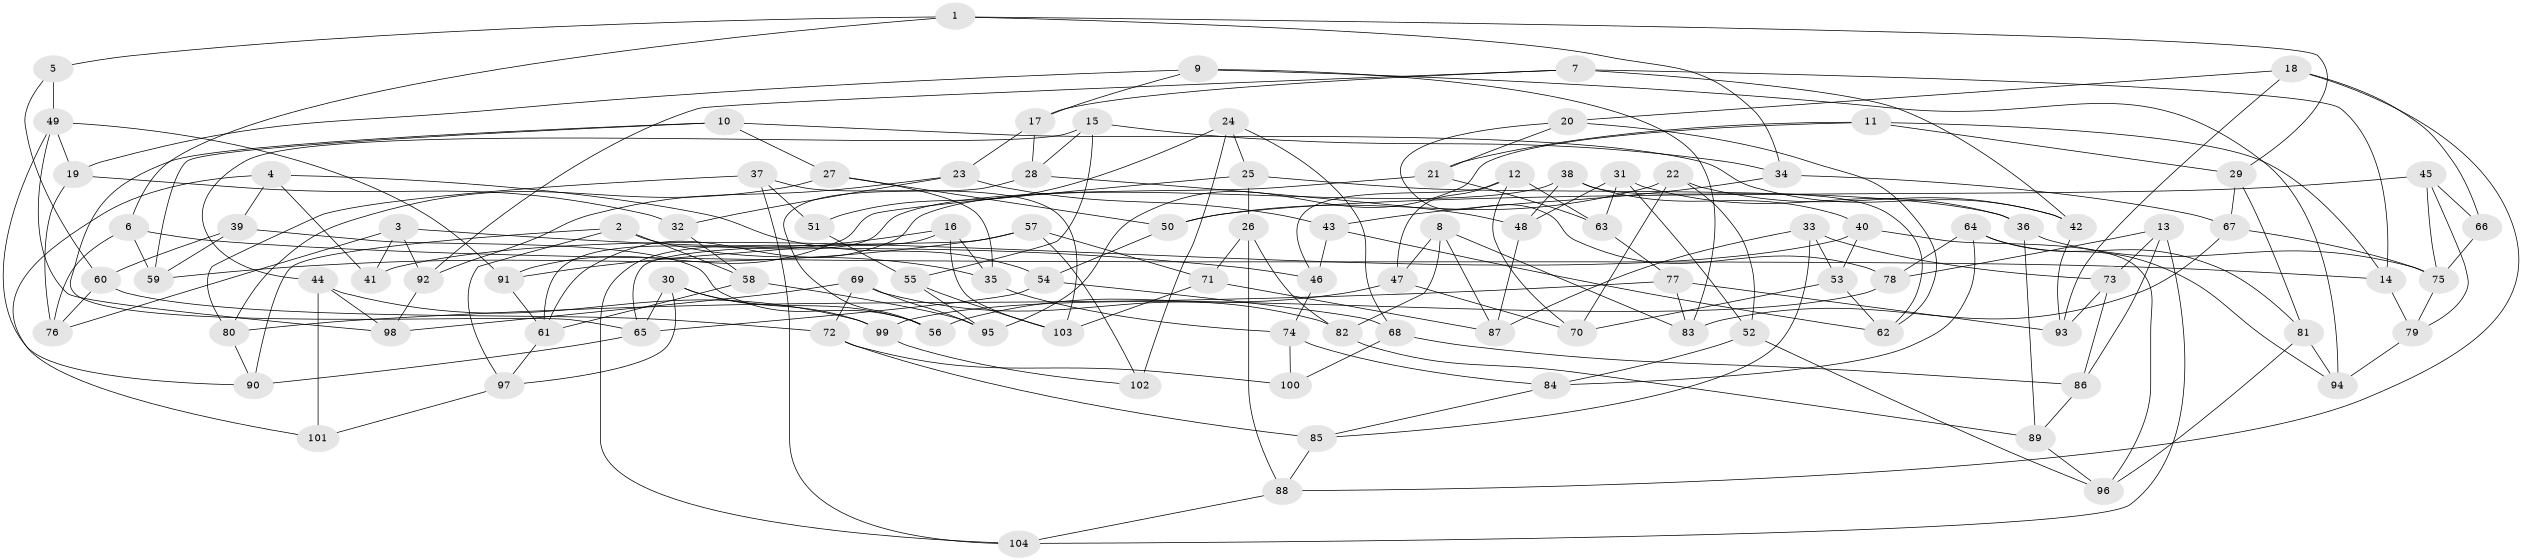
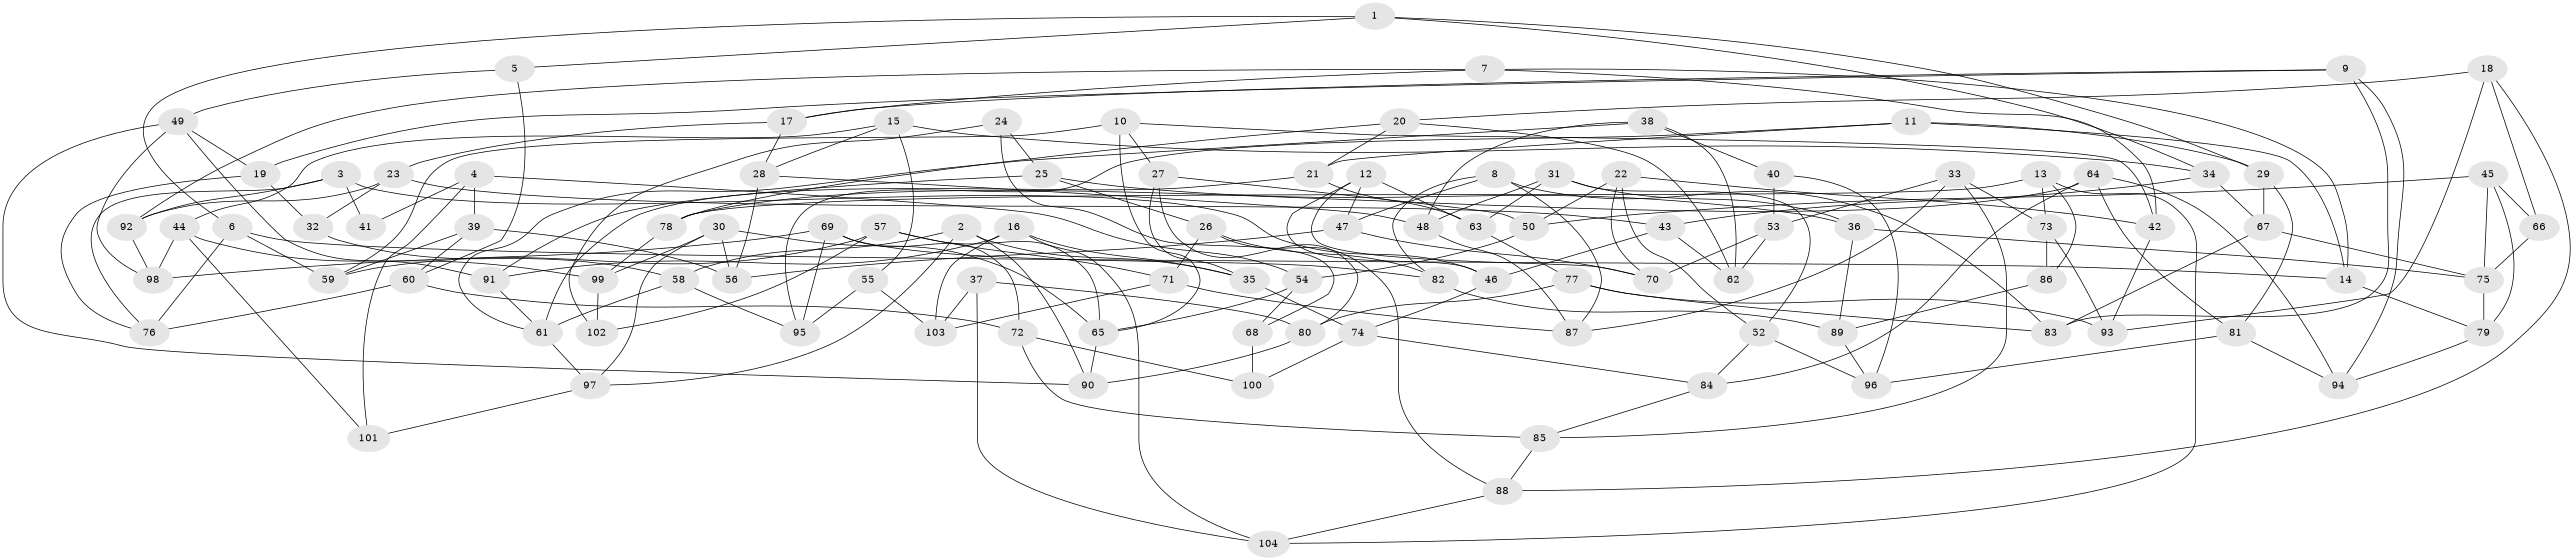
(815, 227) -> none
(1153, 255) -> none
(1721, 365) -> none
